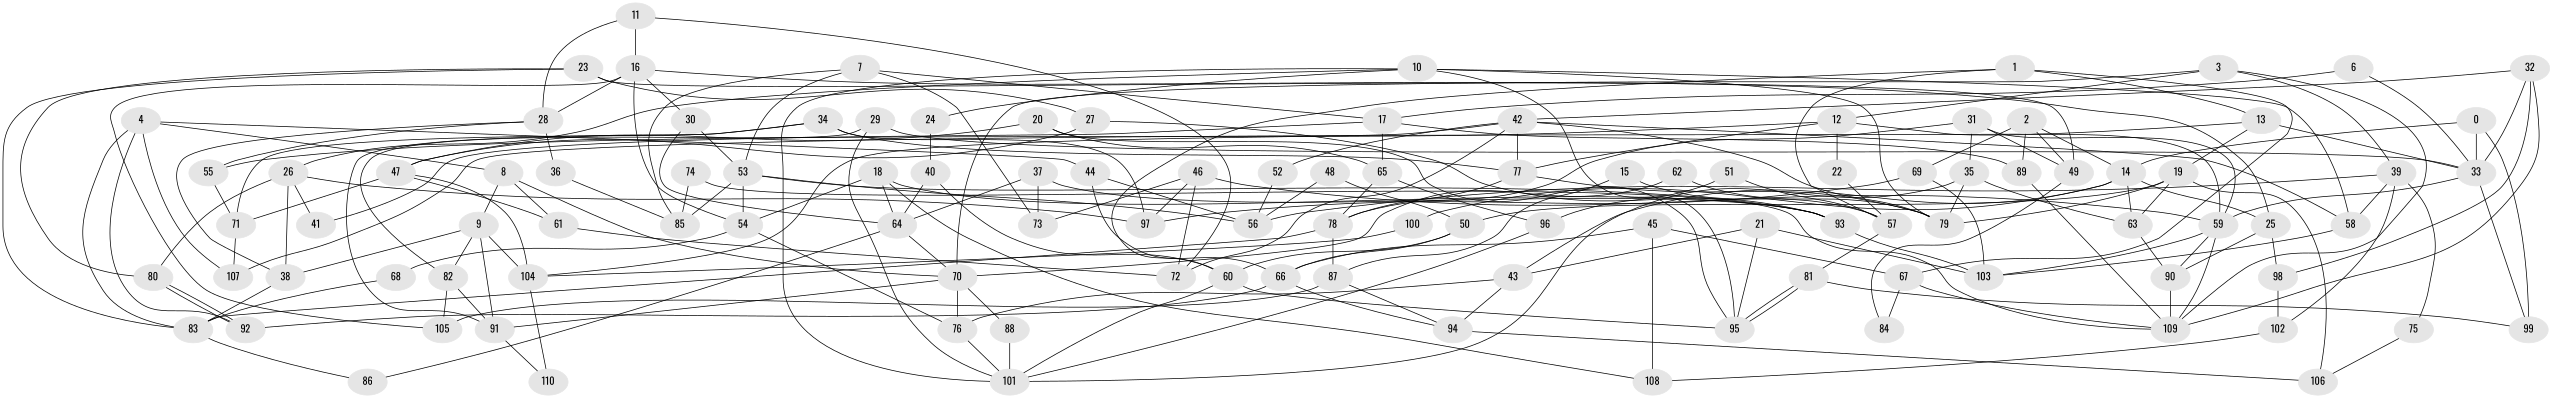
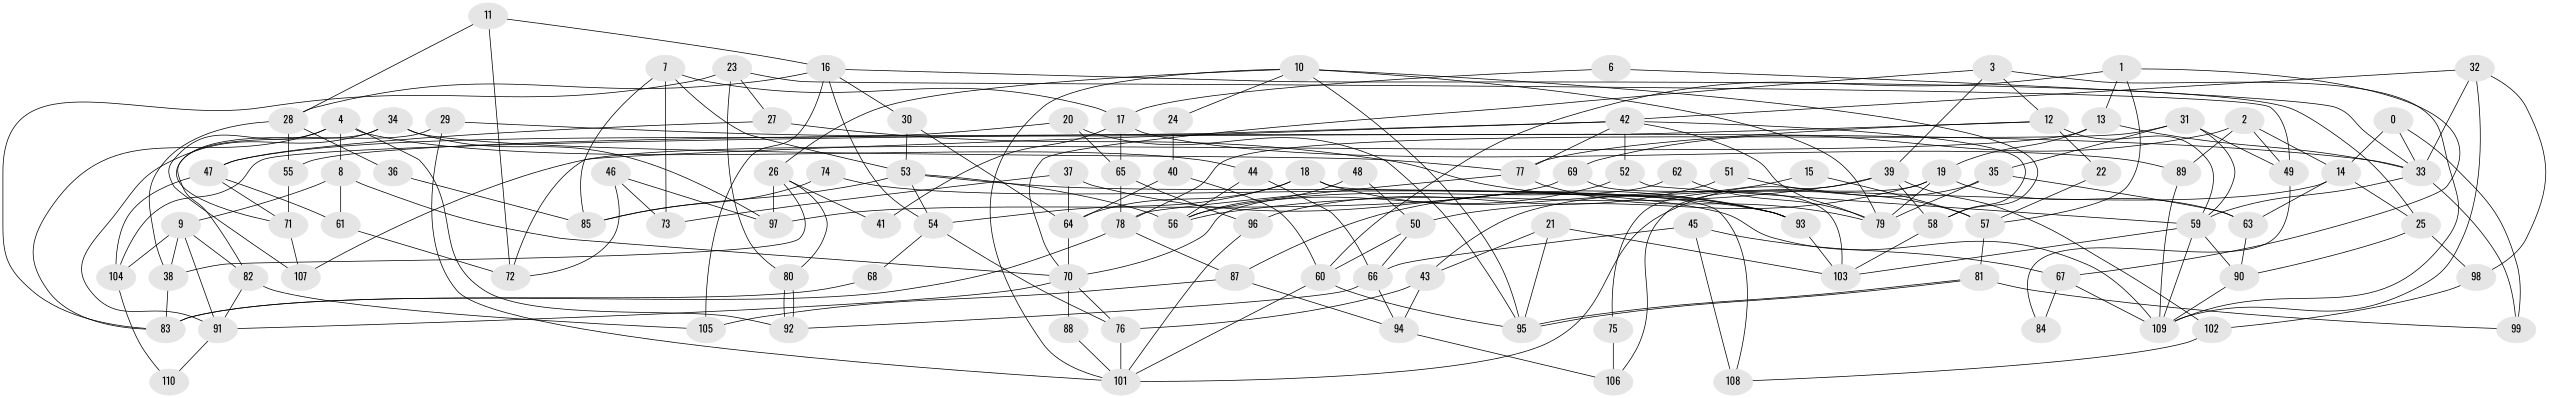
(1930, 196) -> (1894, 204)
(1413, 225) -> none
(368, 382) -> none
